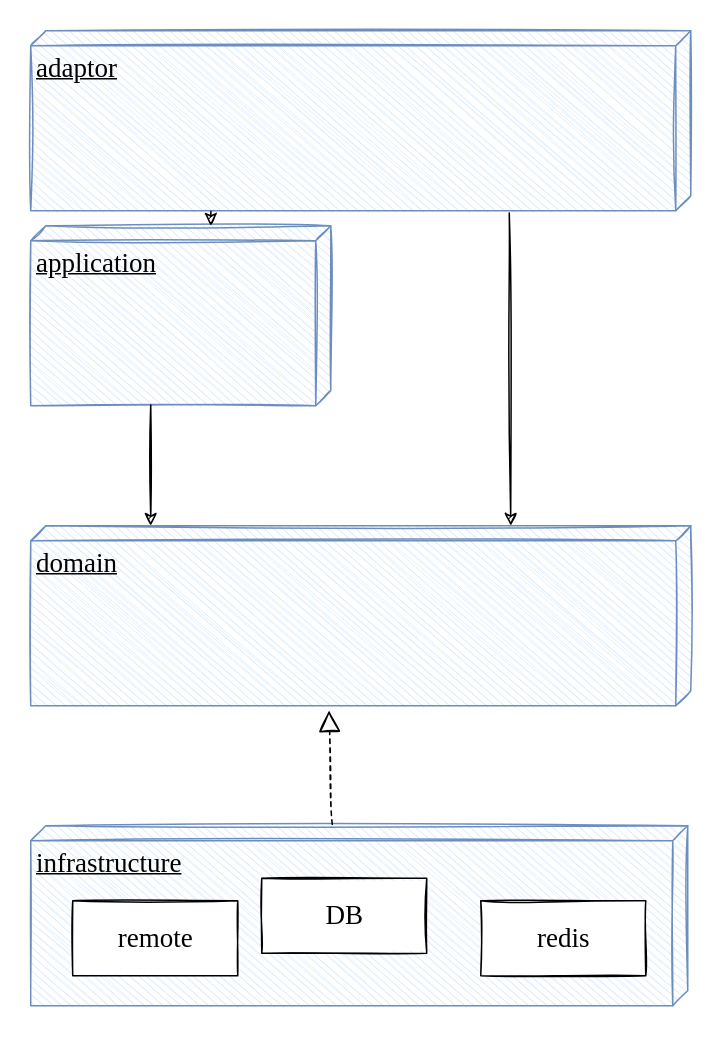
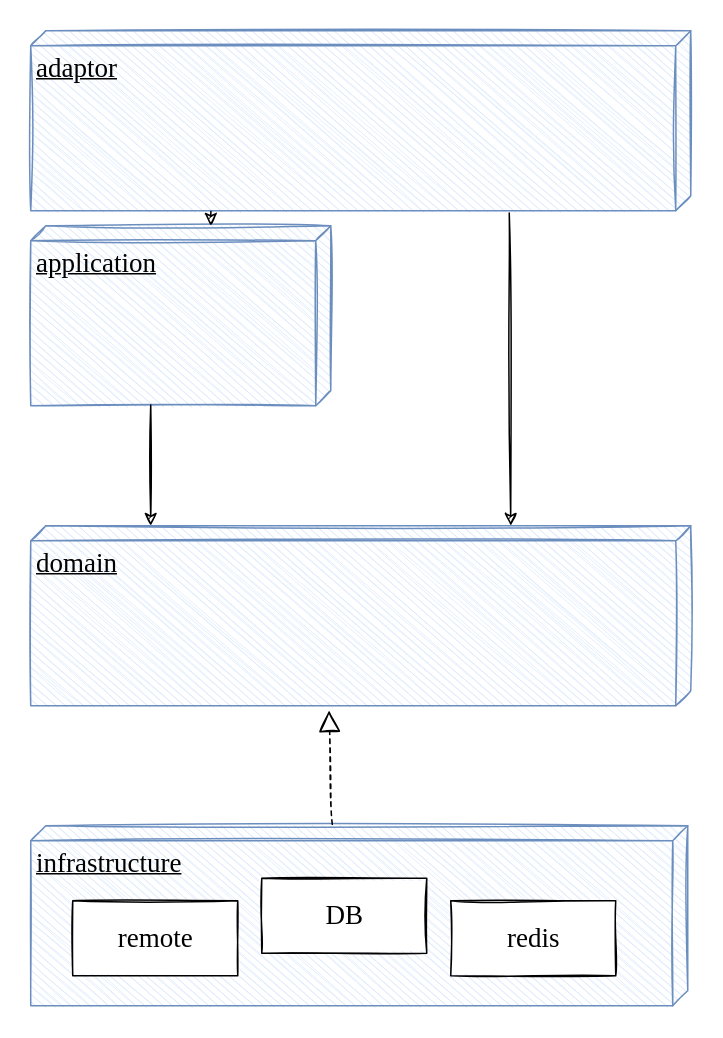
(563, 938) -> (533, 938)
